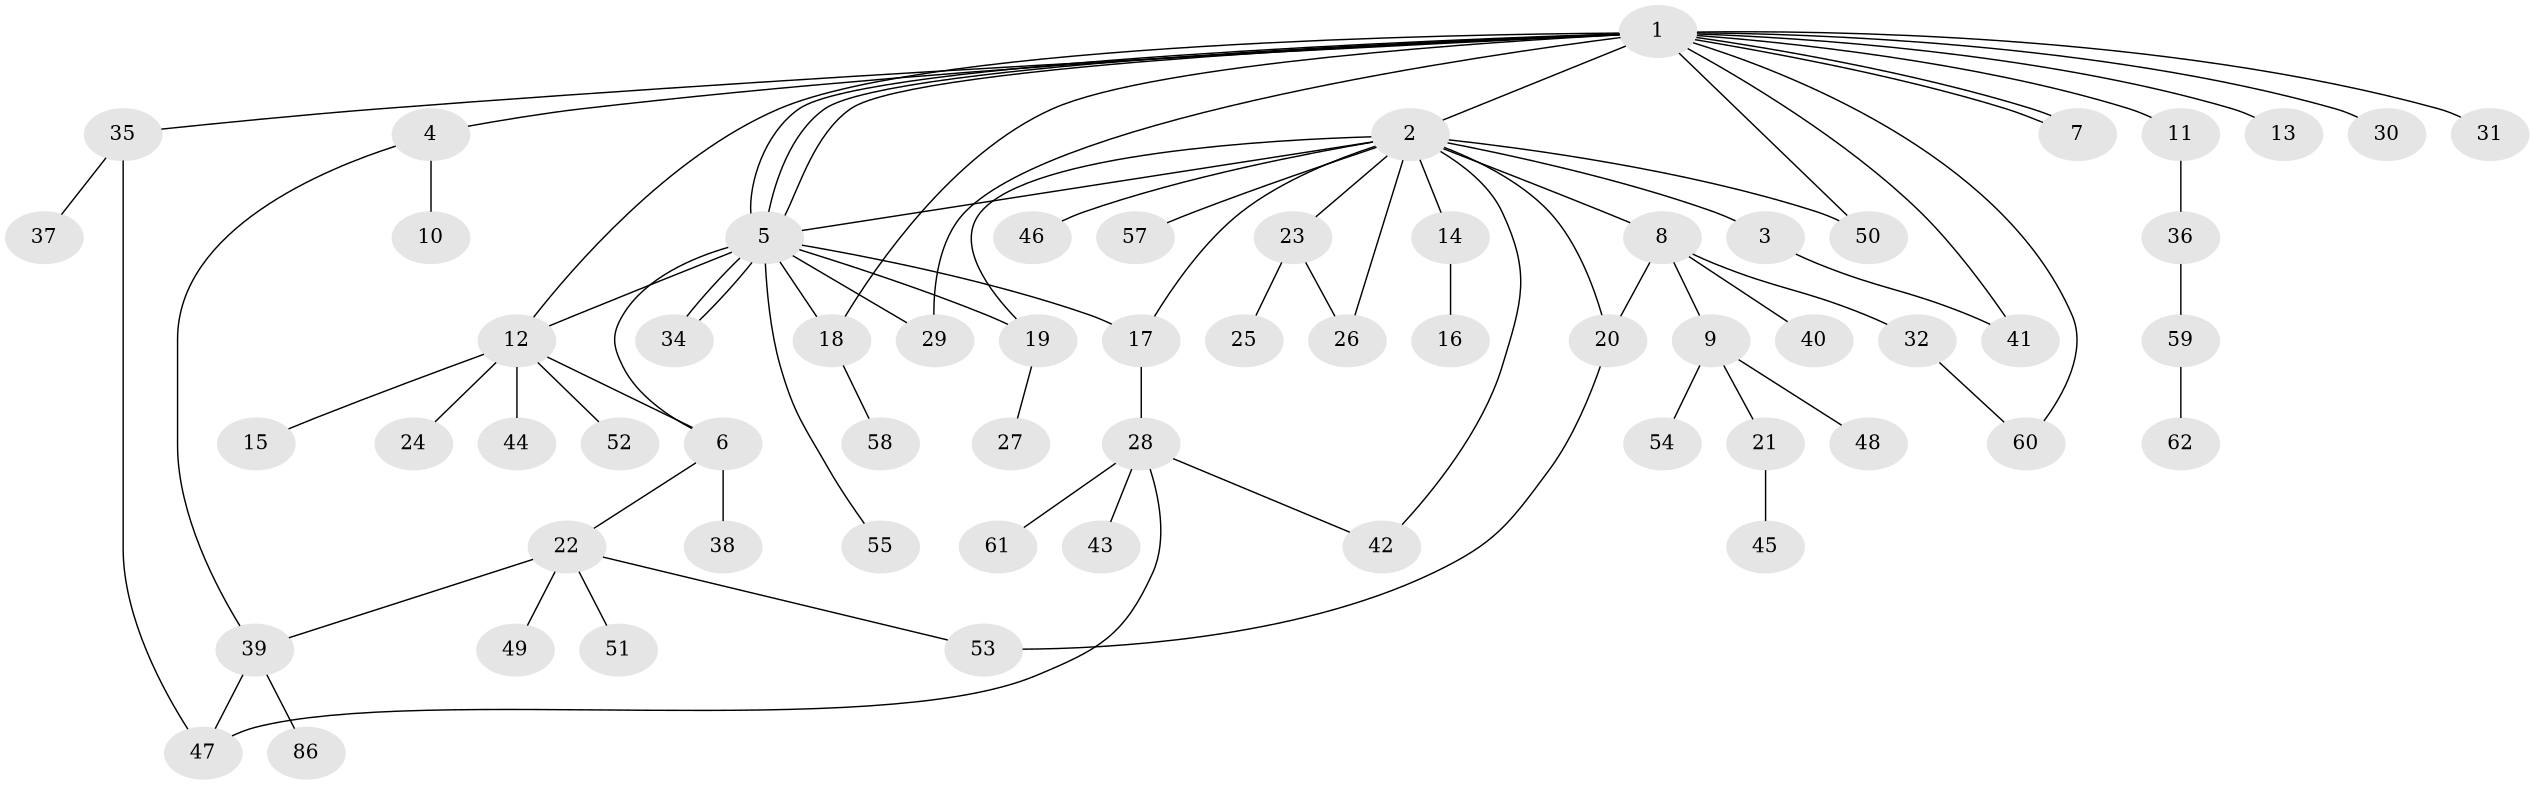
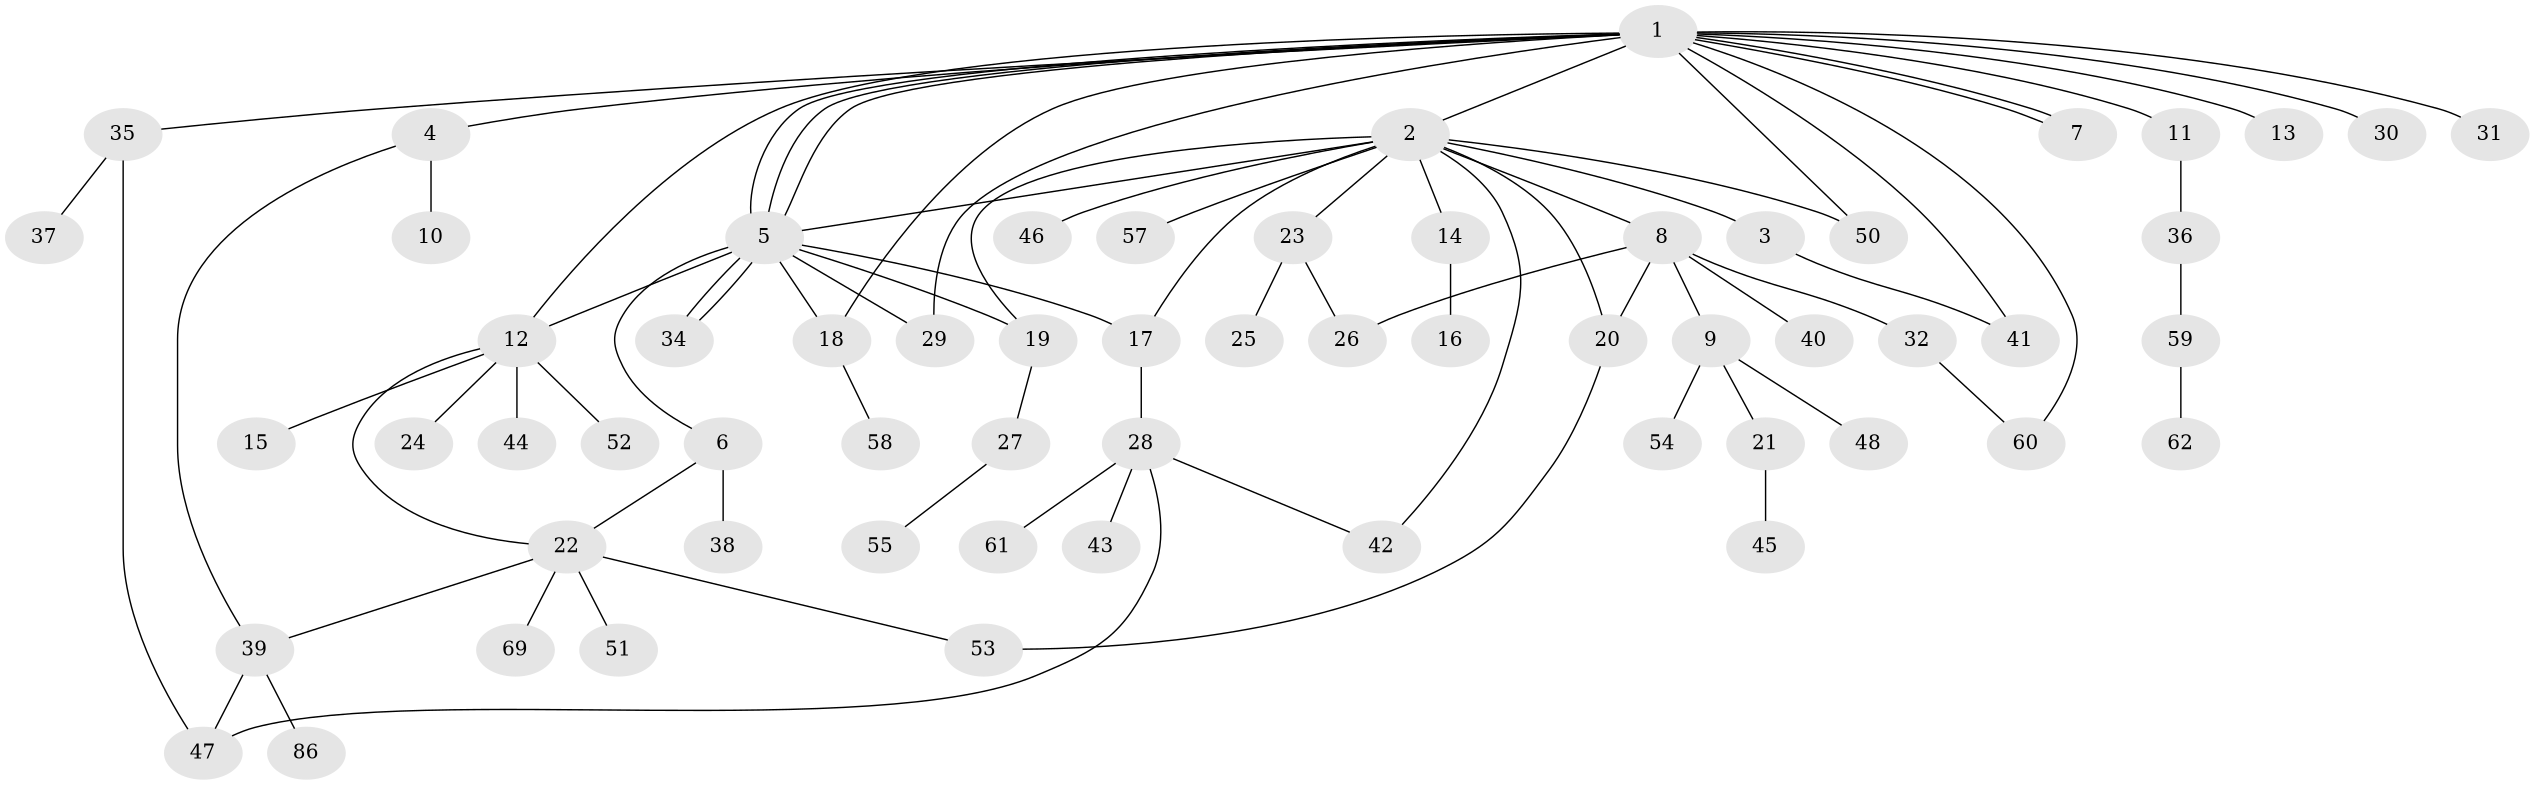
(1379, 238) -> (1501, 281)
(620, 392) -> (360, 466)
(792, 402) -> (946, 495)
(516, 650) -> (516, 650)
